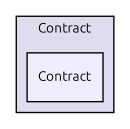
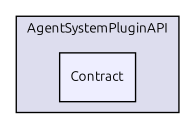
(65, 29) -> (98, 29)
